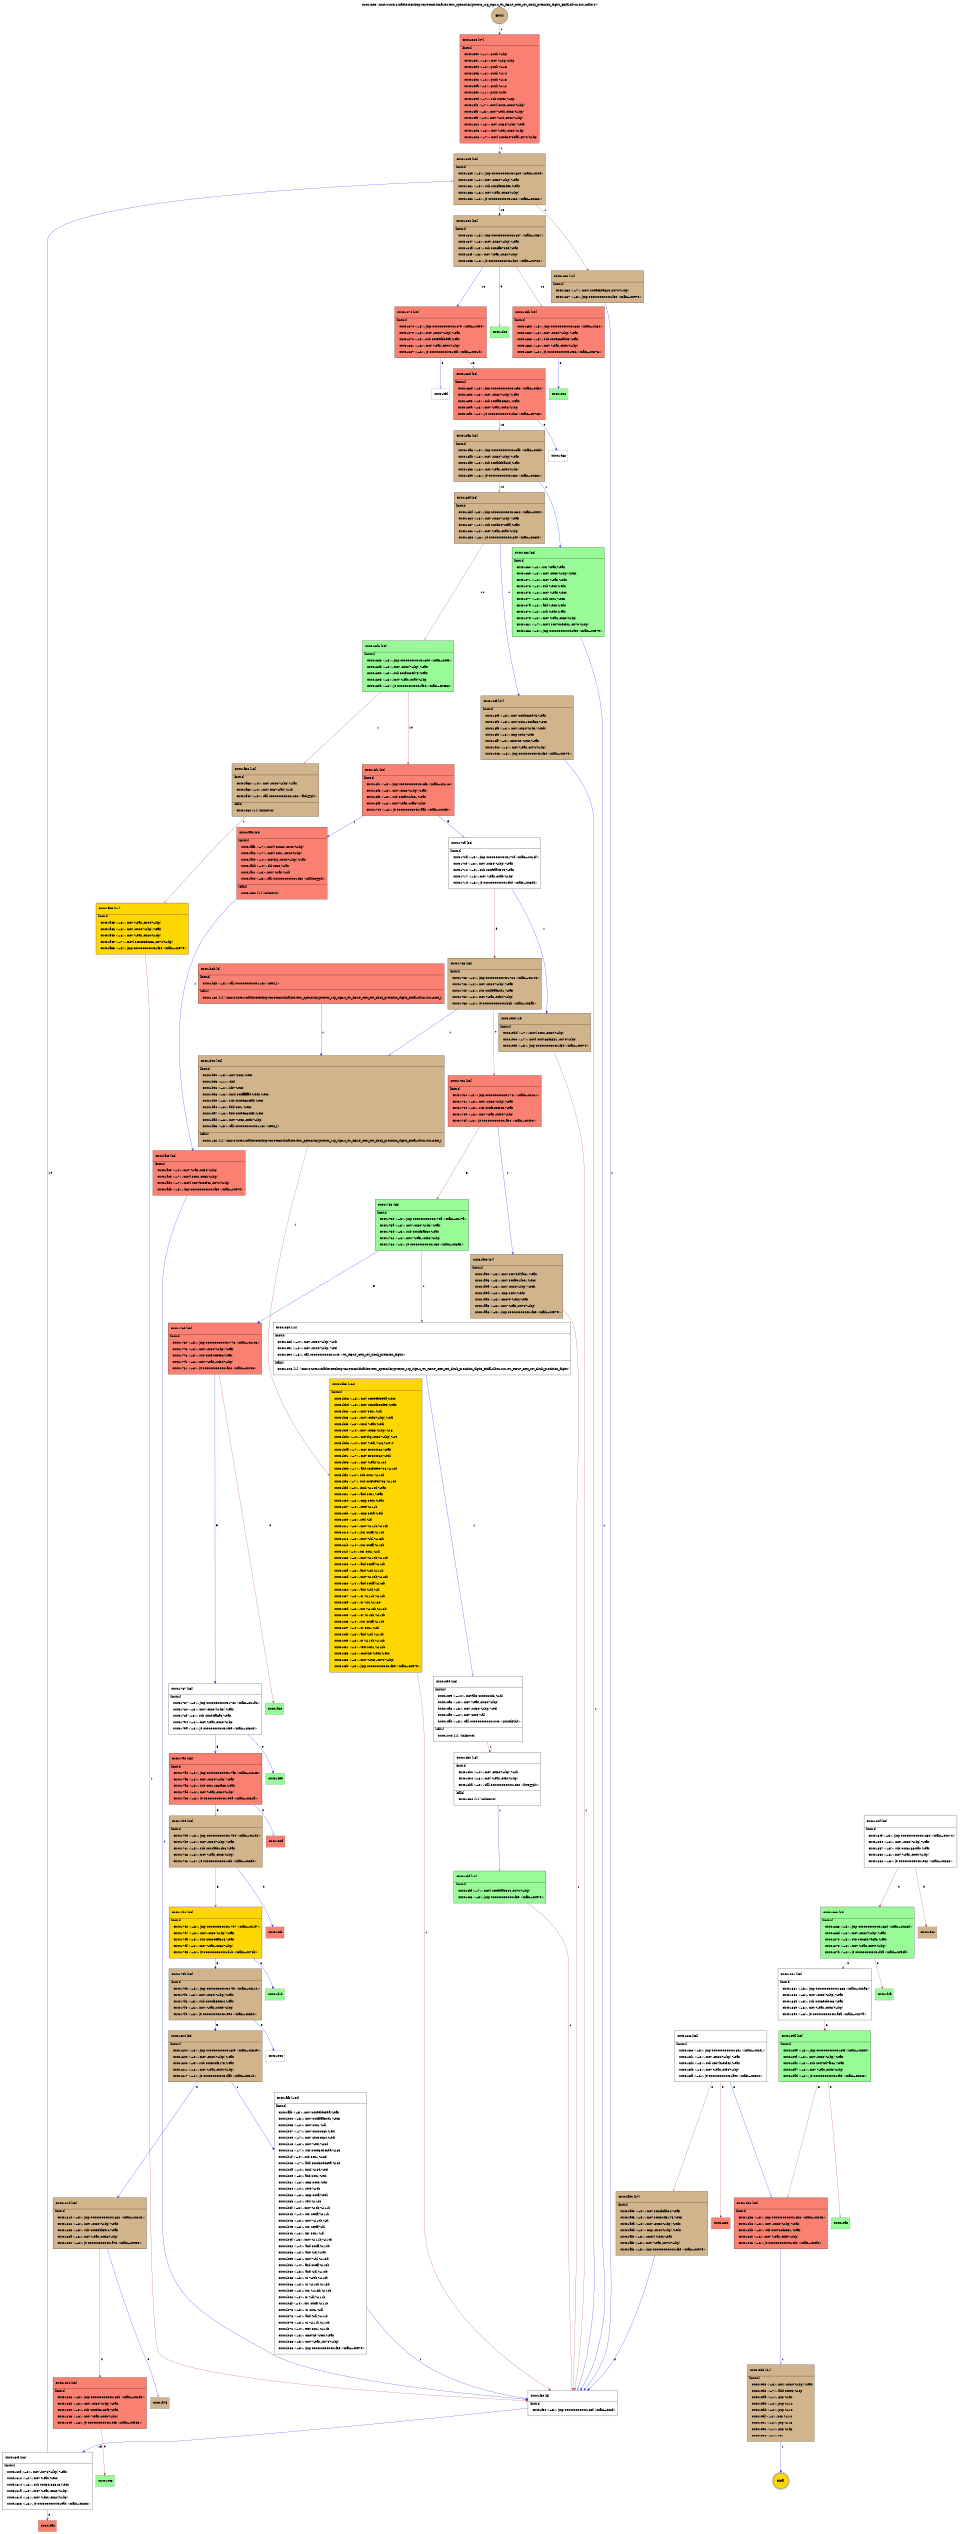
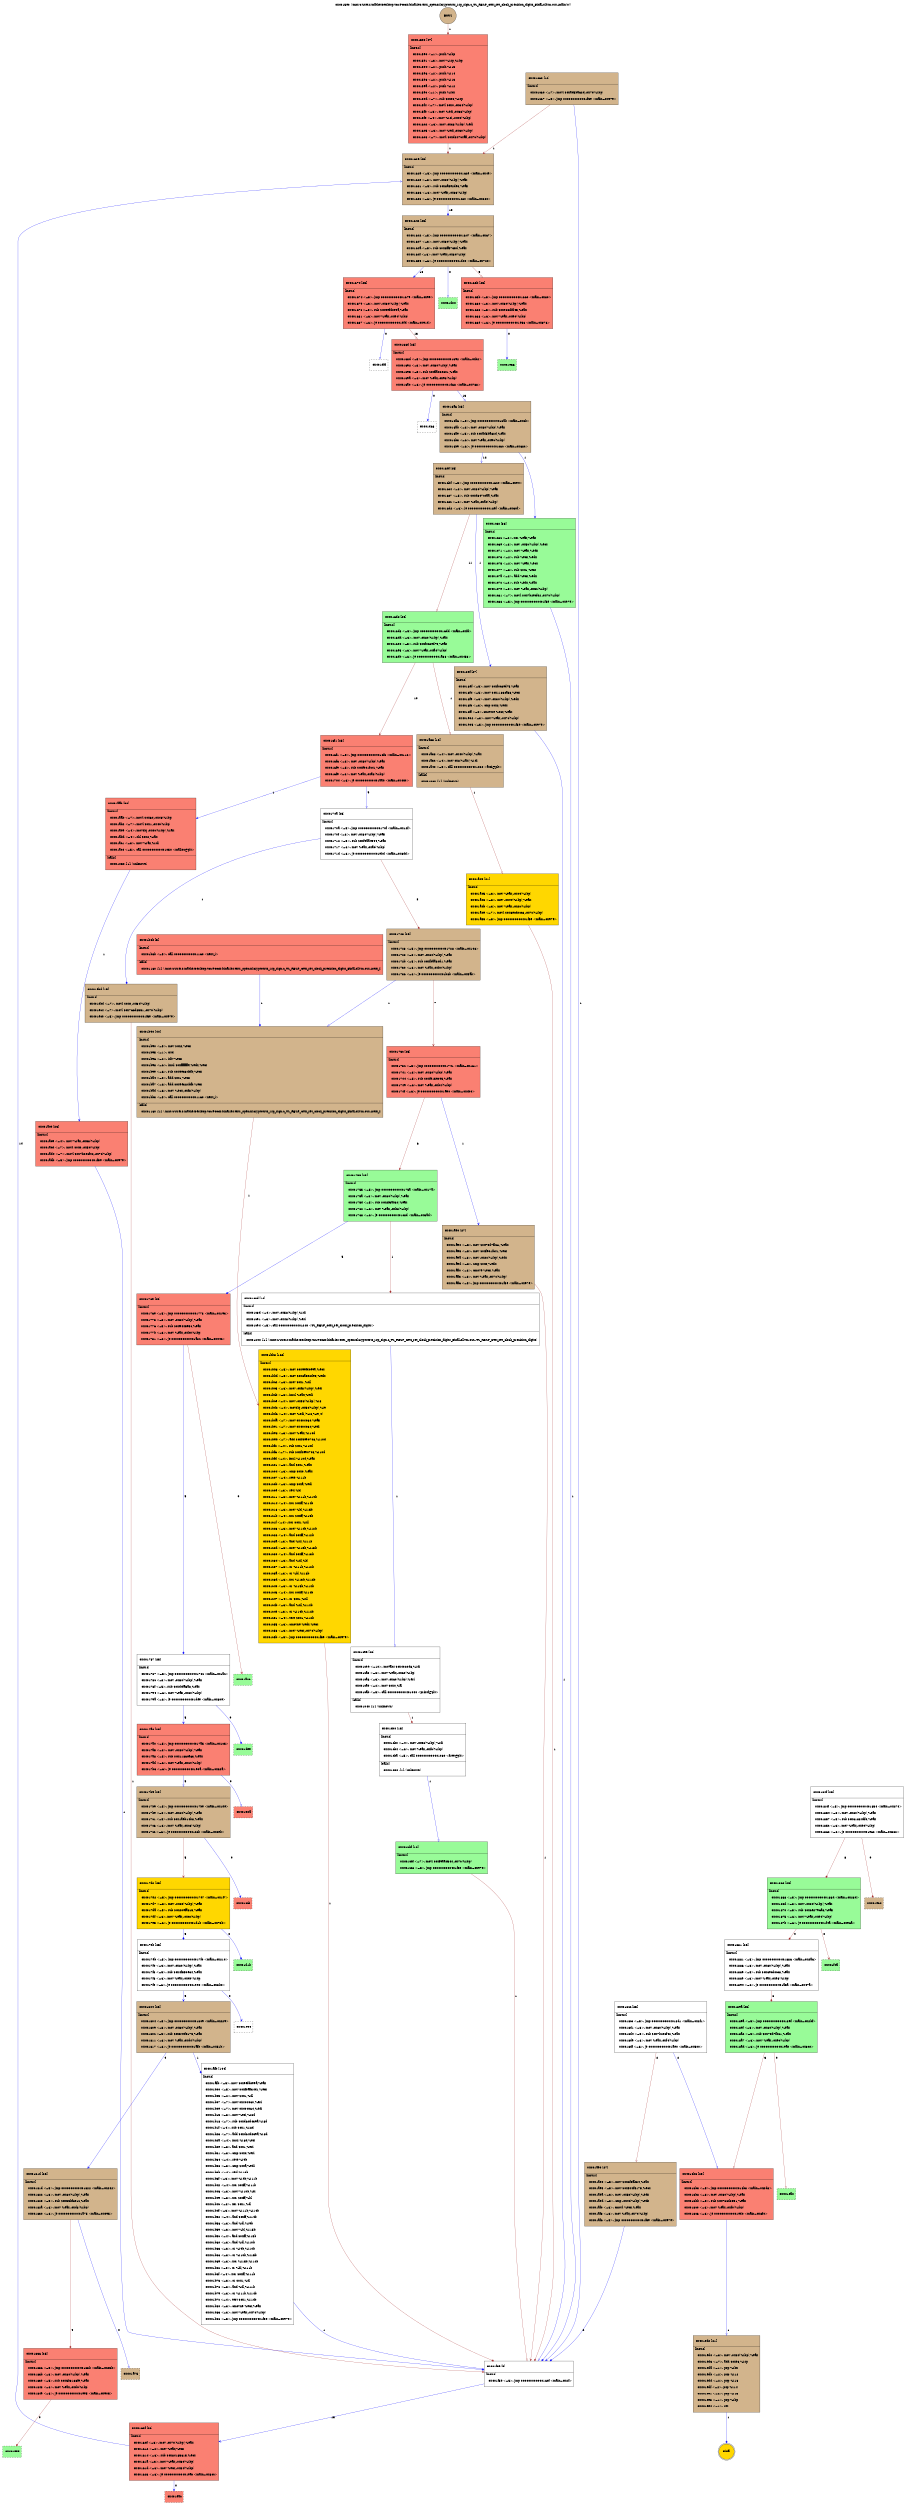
(564, 235) -> (517, 129)
(542, 287) -> (479, 272)
(898, 1887) -> (845, 1858)
(215, 1995) -> (183, 1965)
(215, 2024) -> (183, 1995)
(721, 2223) -> none
(47, 2481) -> (174, 2452)
